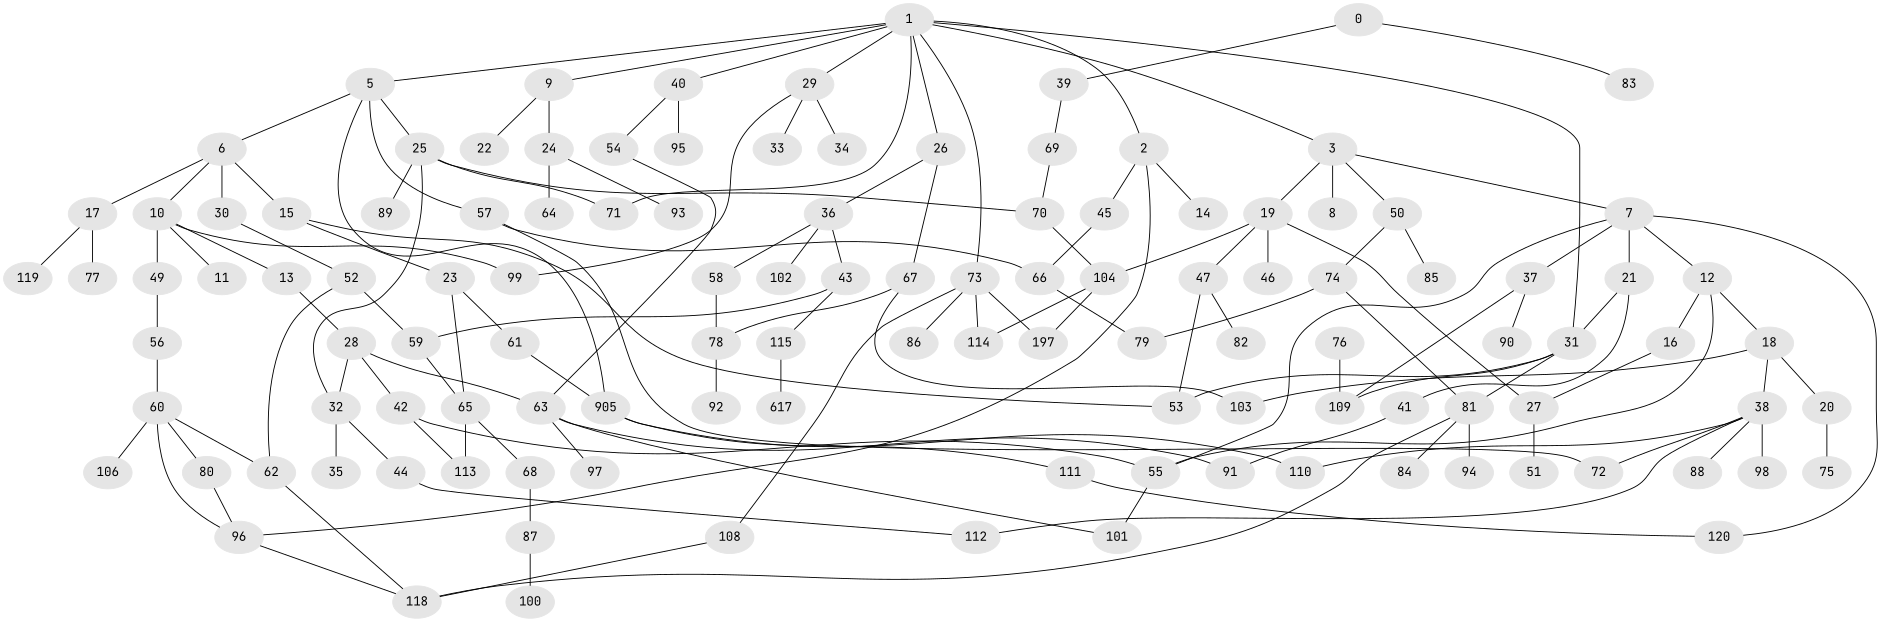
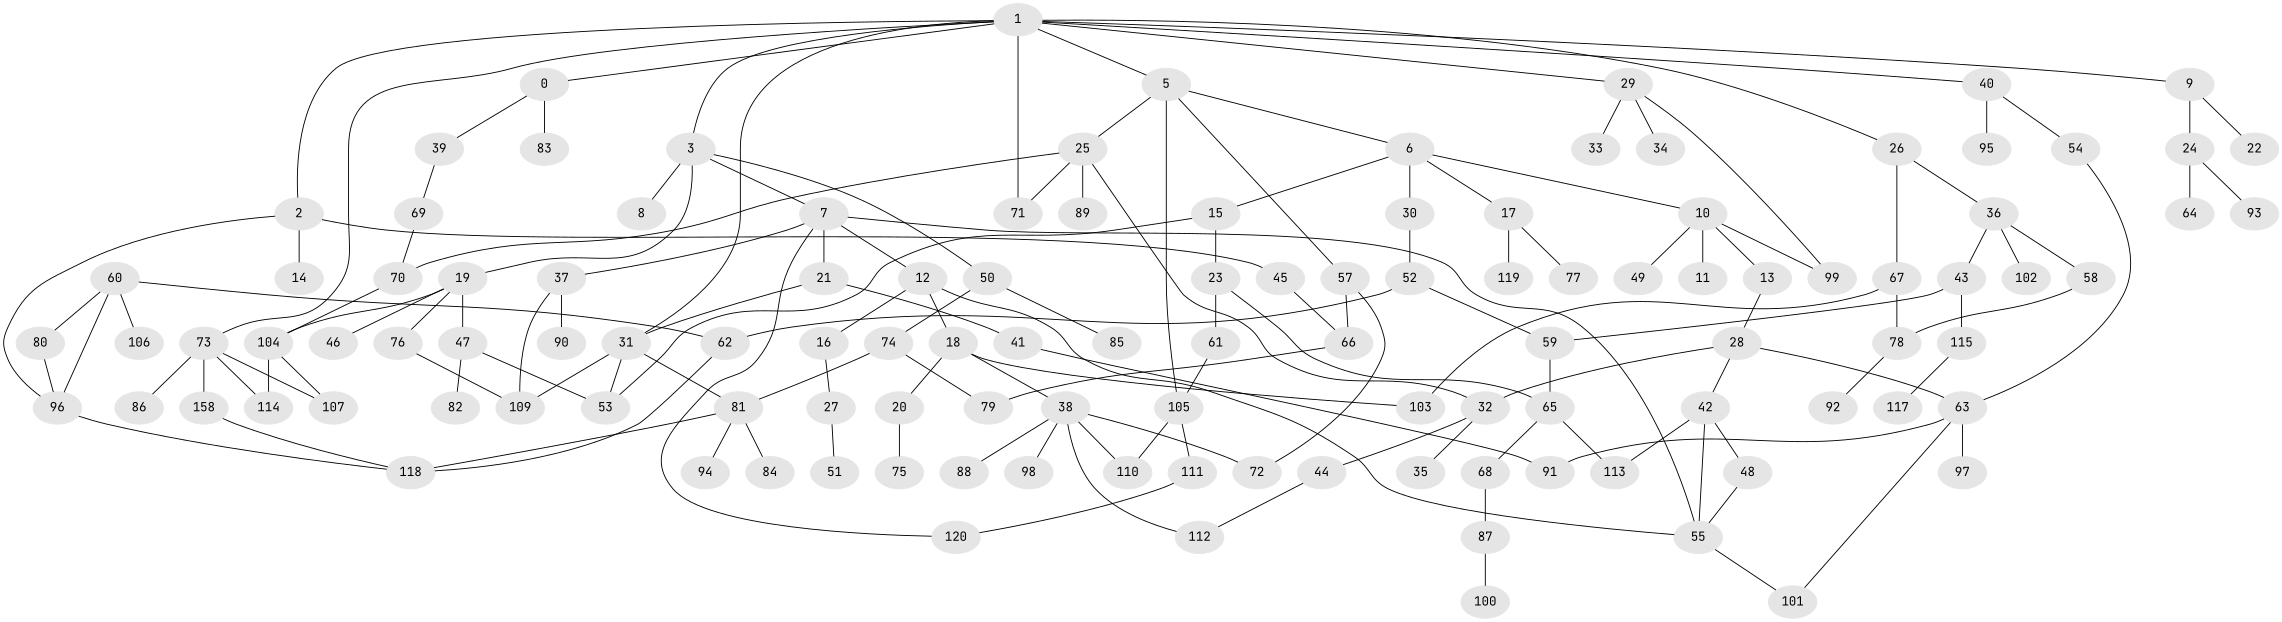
none -> (792, 51)
(1402, 297) -> (430, 311)
(157, 343) -> none
(1043, 343) -> (333, 408)
(606, 408) -> (1179, 408)
(781, 408) -> (1898, 408)
none -> (1748, 473)
(730, 537) -> (204, 408)
